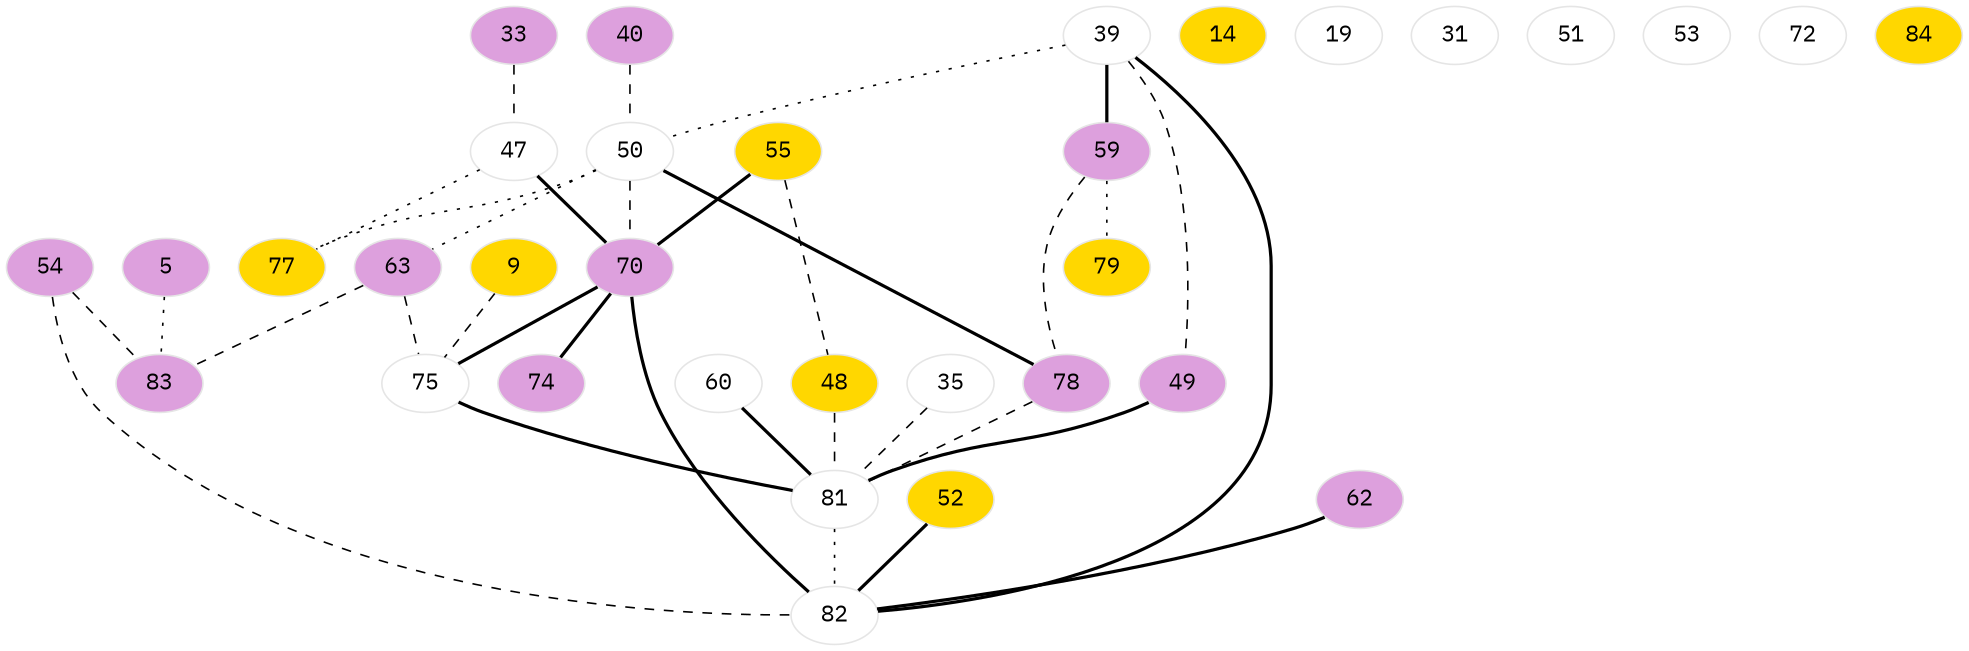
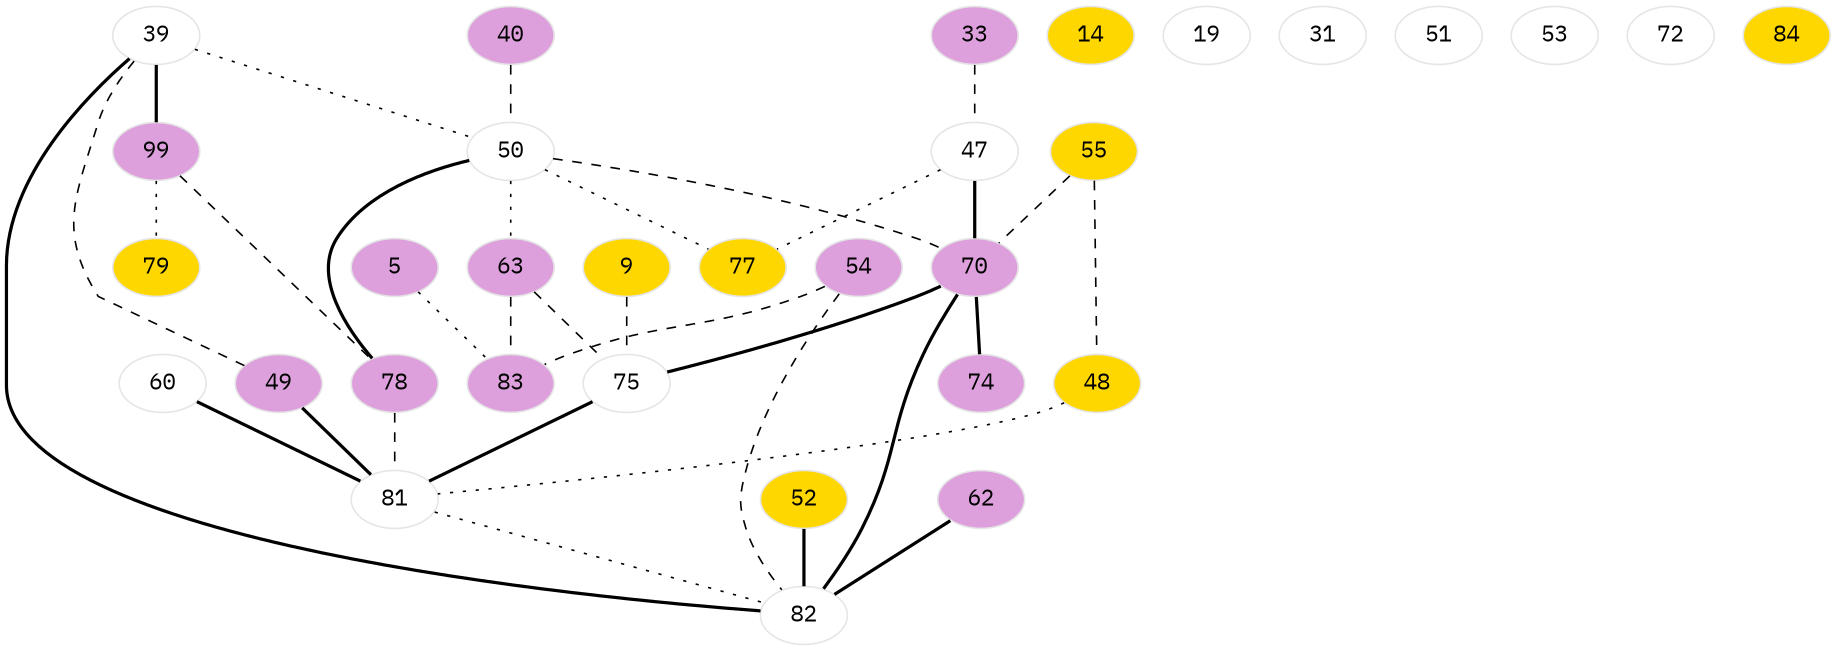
(1107, 151) -> (156, 151)
(704, 209) -> (1034, 209)
(951, 383) -> none
(835, 442) -> (769, 458)
